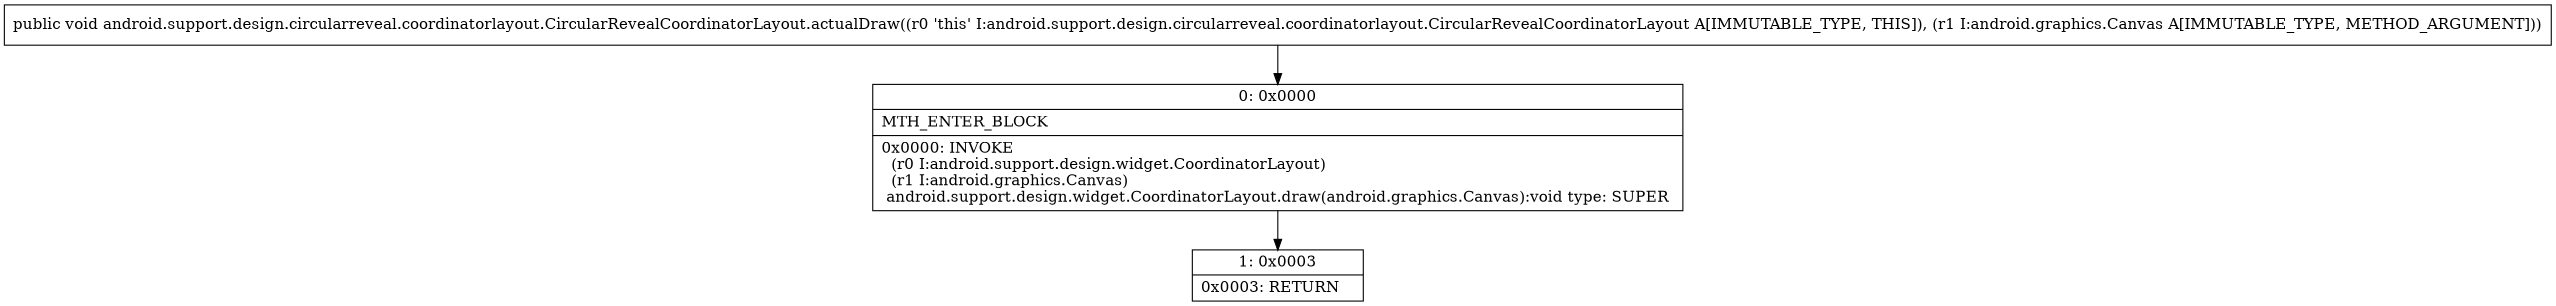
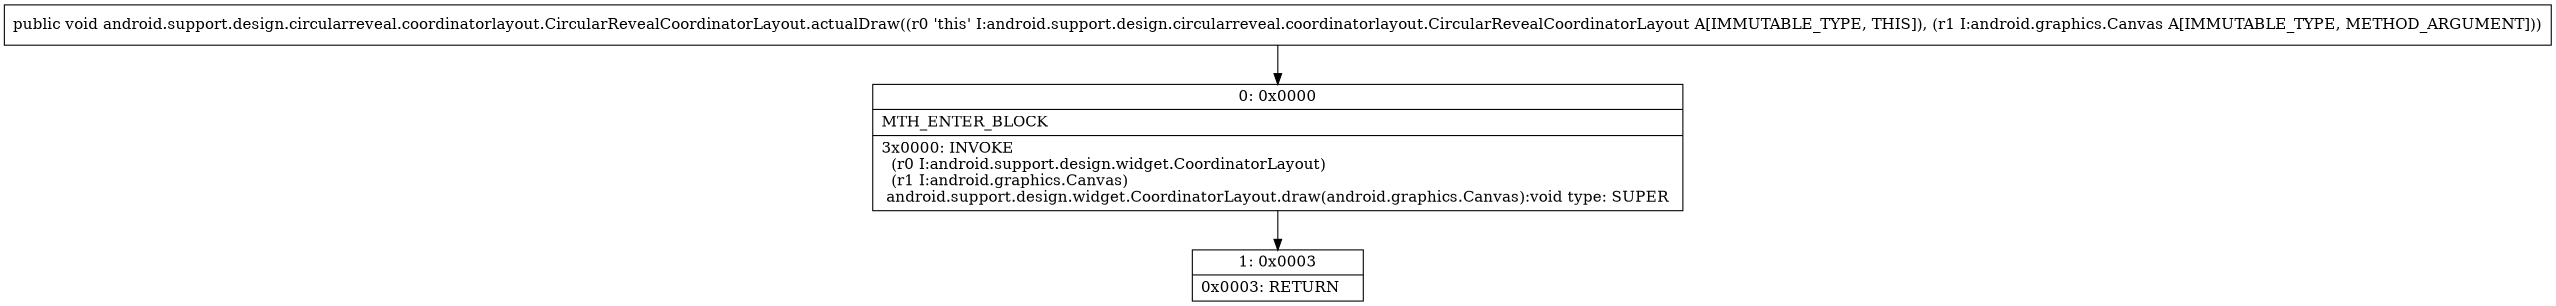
(953, 148) -> (953, 148)
